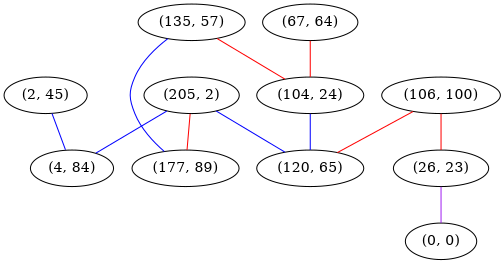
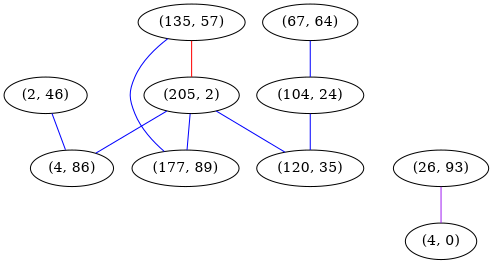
(251, 59) -> (192, 59)
(310, 59) -> (310, 59)
(46, 95) -> (46, 95)
(441, 95) -> none
(189, 132) -> (189, 132)
(72, 168) -> (72, 168)
(310, 168) -> (310, 168)
(441, 168) -> (441, 168)
(441, 241) -> (441, 241)
